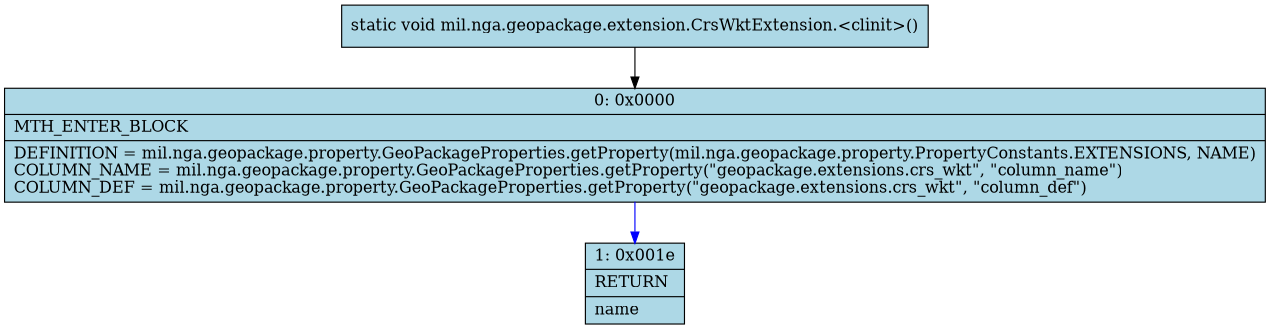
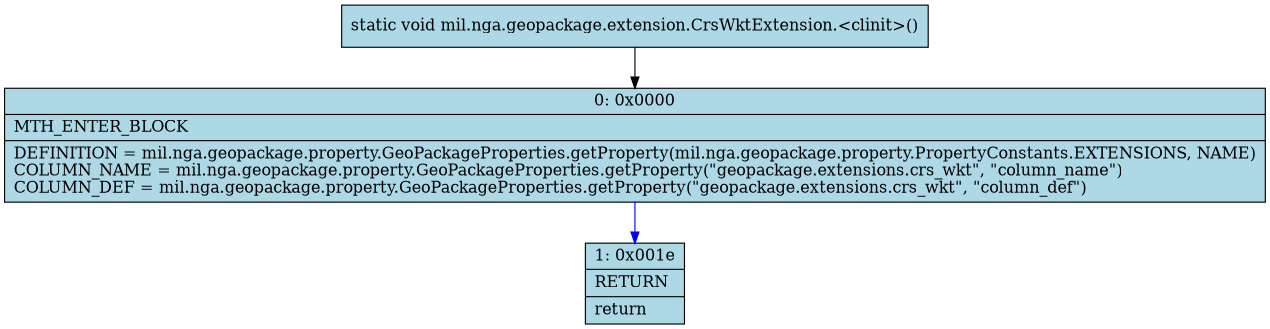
(617, 310) -> (621, 310)
